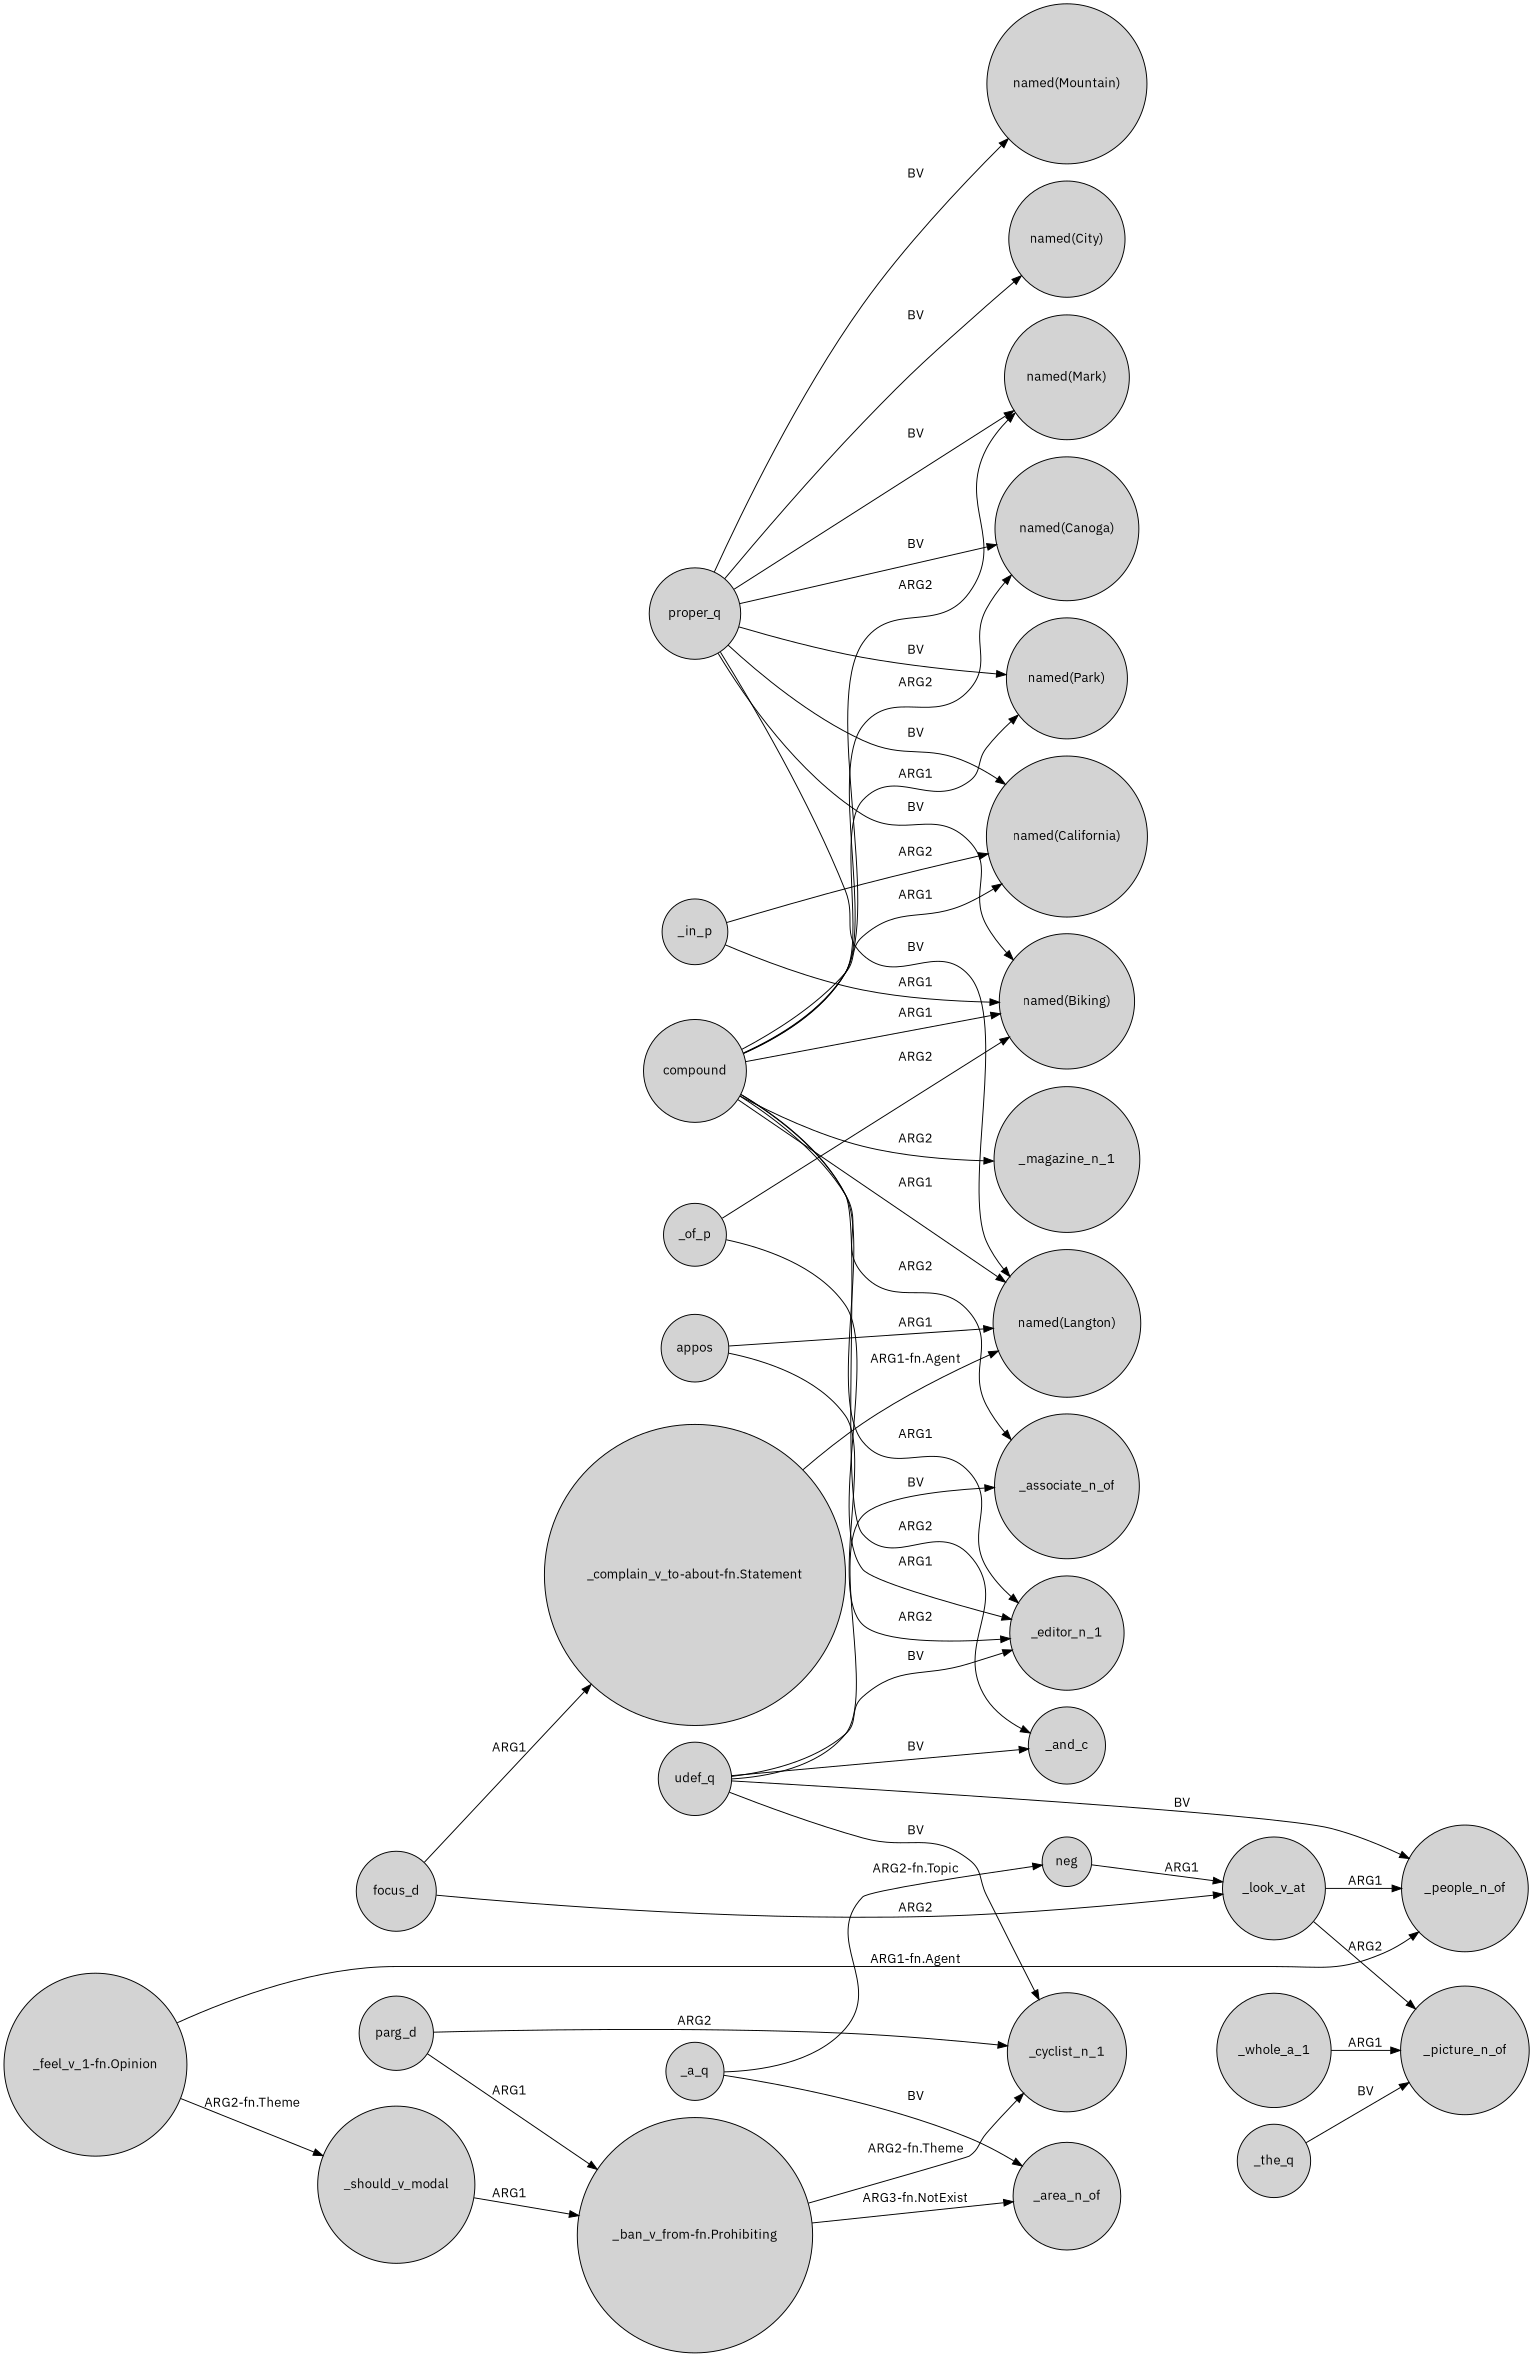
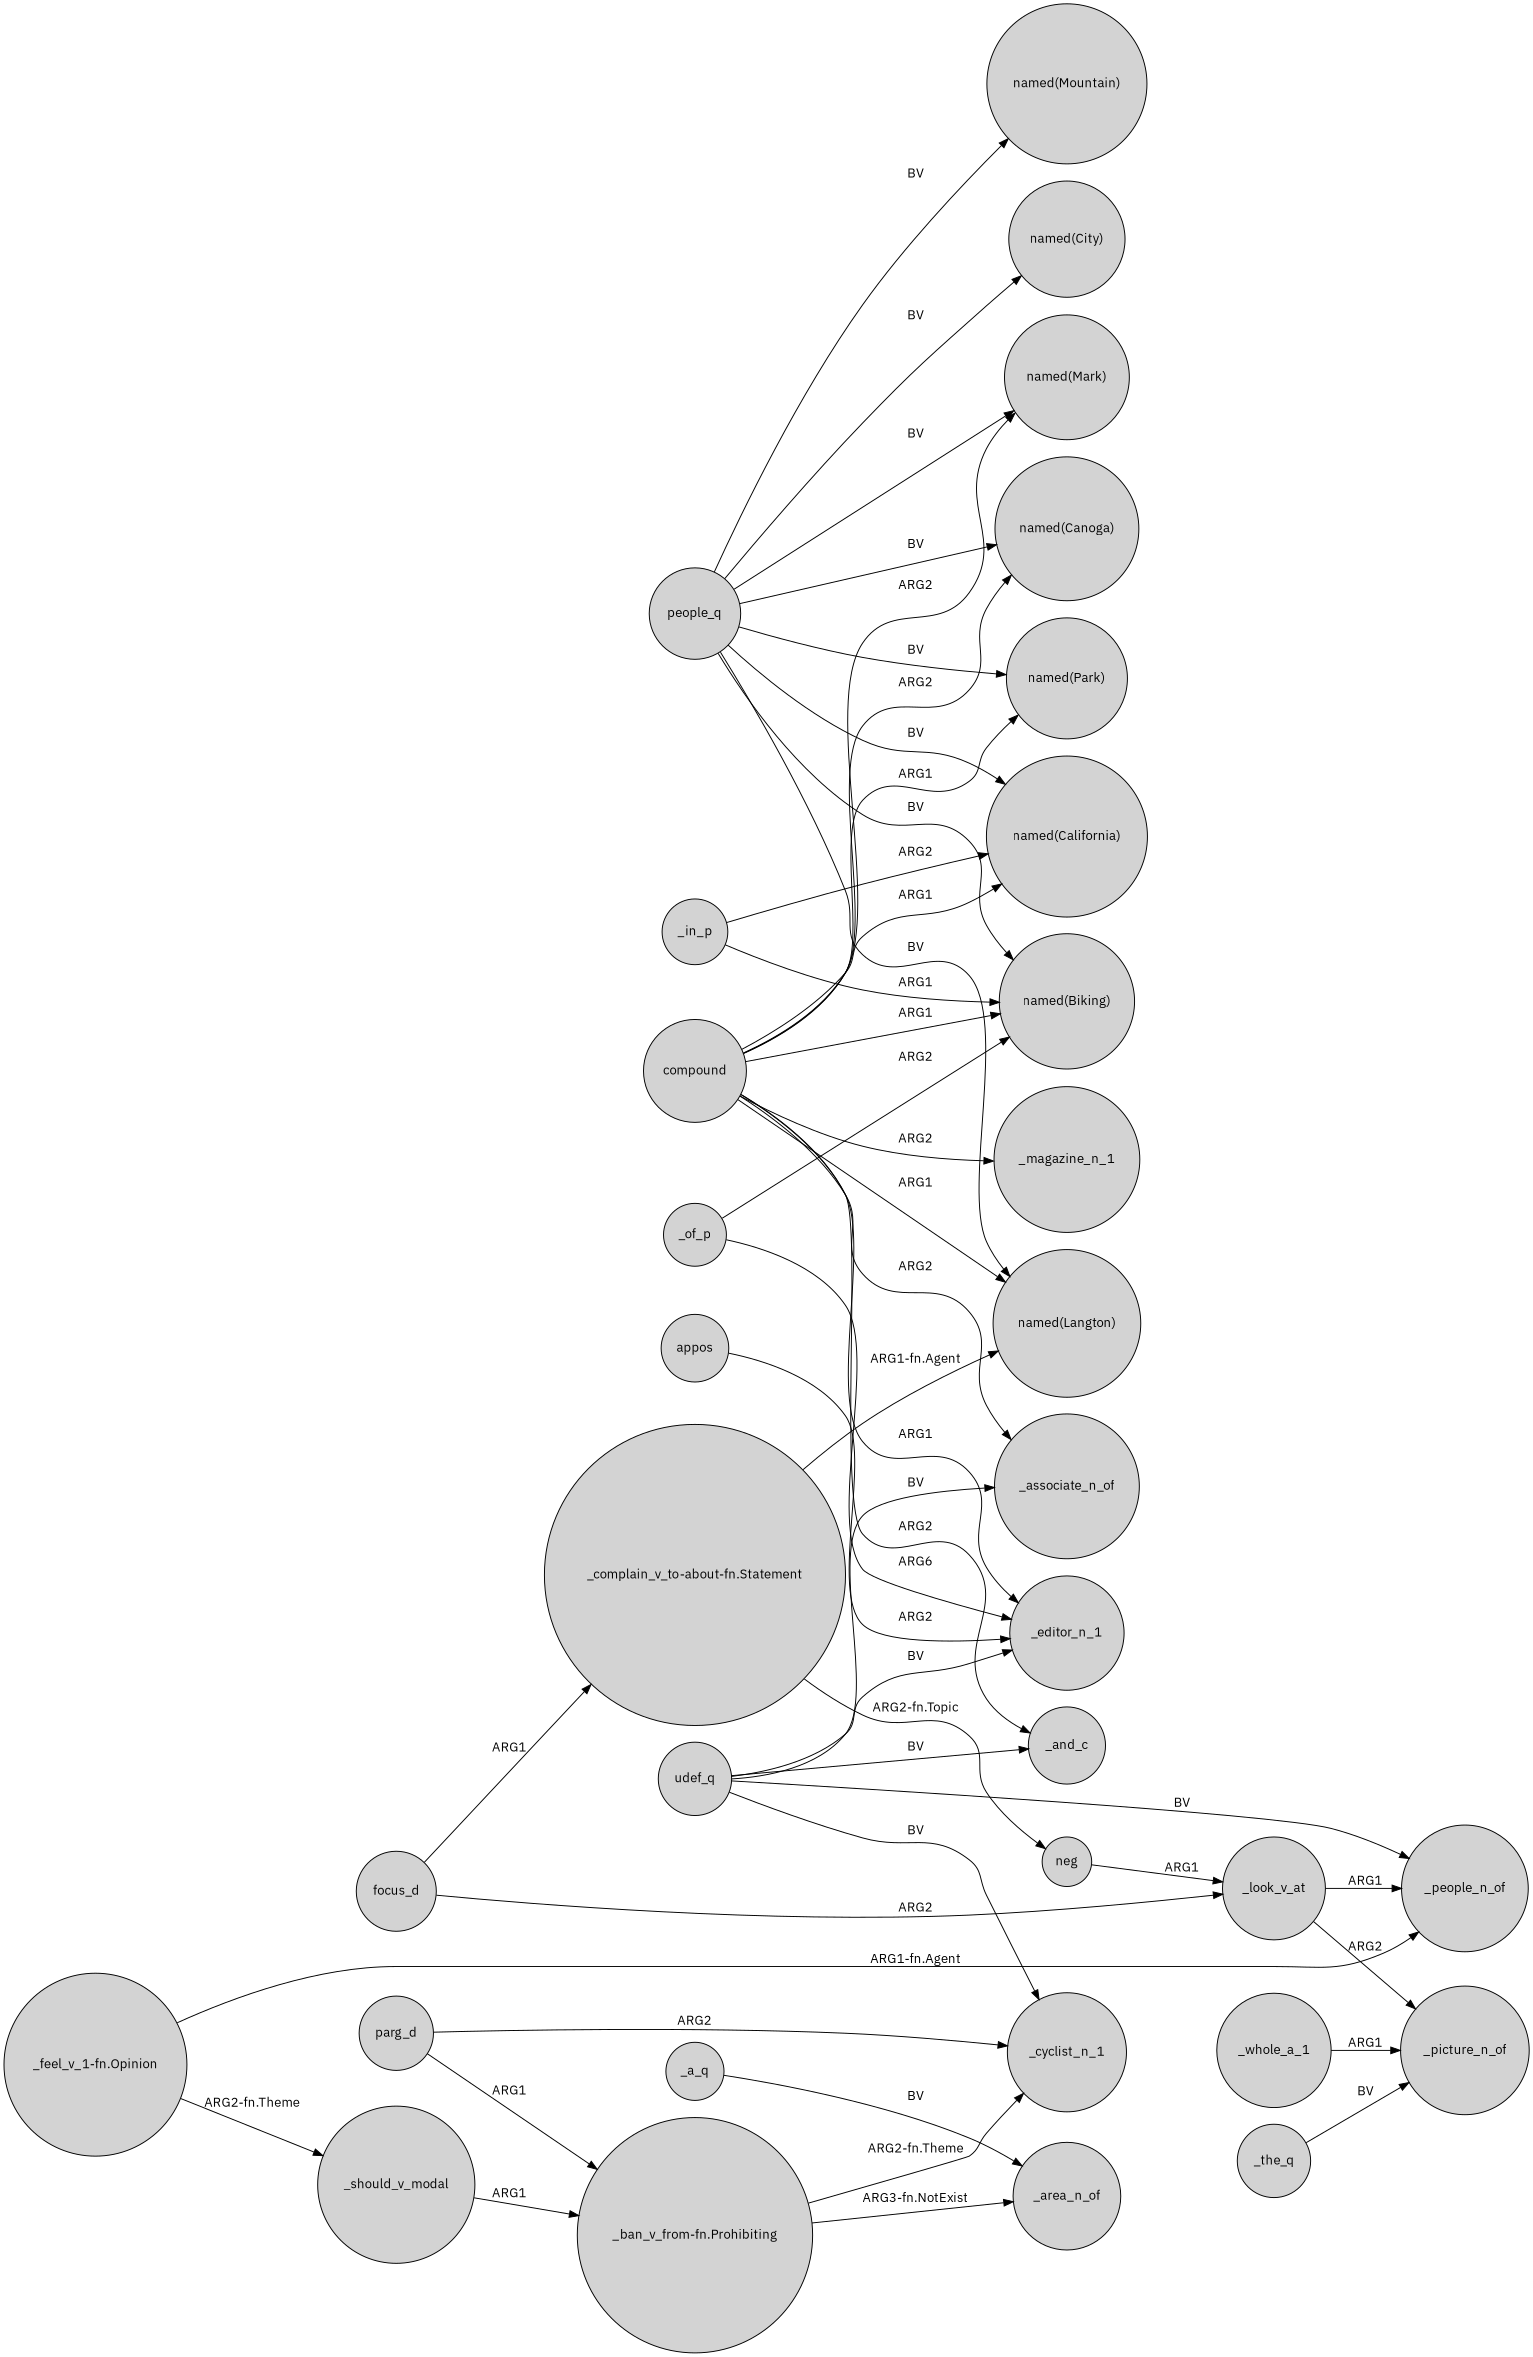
(695, 614) -> (695, 614)
(863, 1337) -> none
(916, 1562) -> (916, 1562)
(849, 1942) -> (949, 1724)
